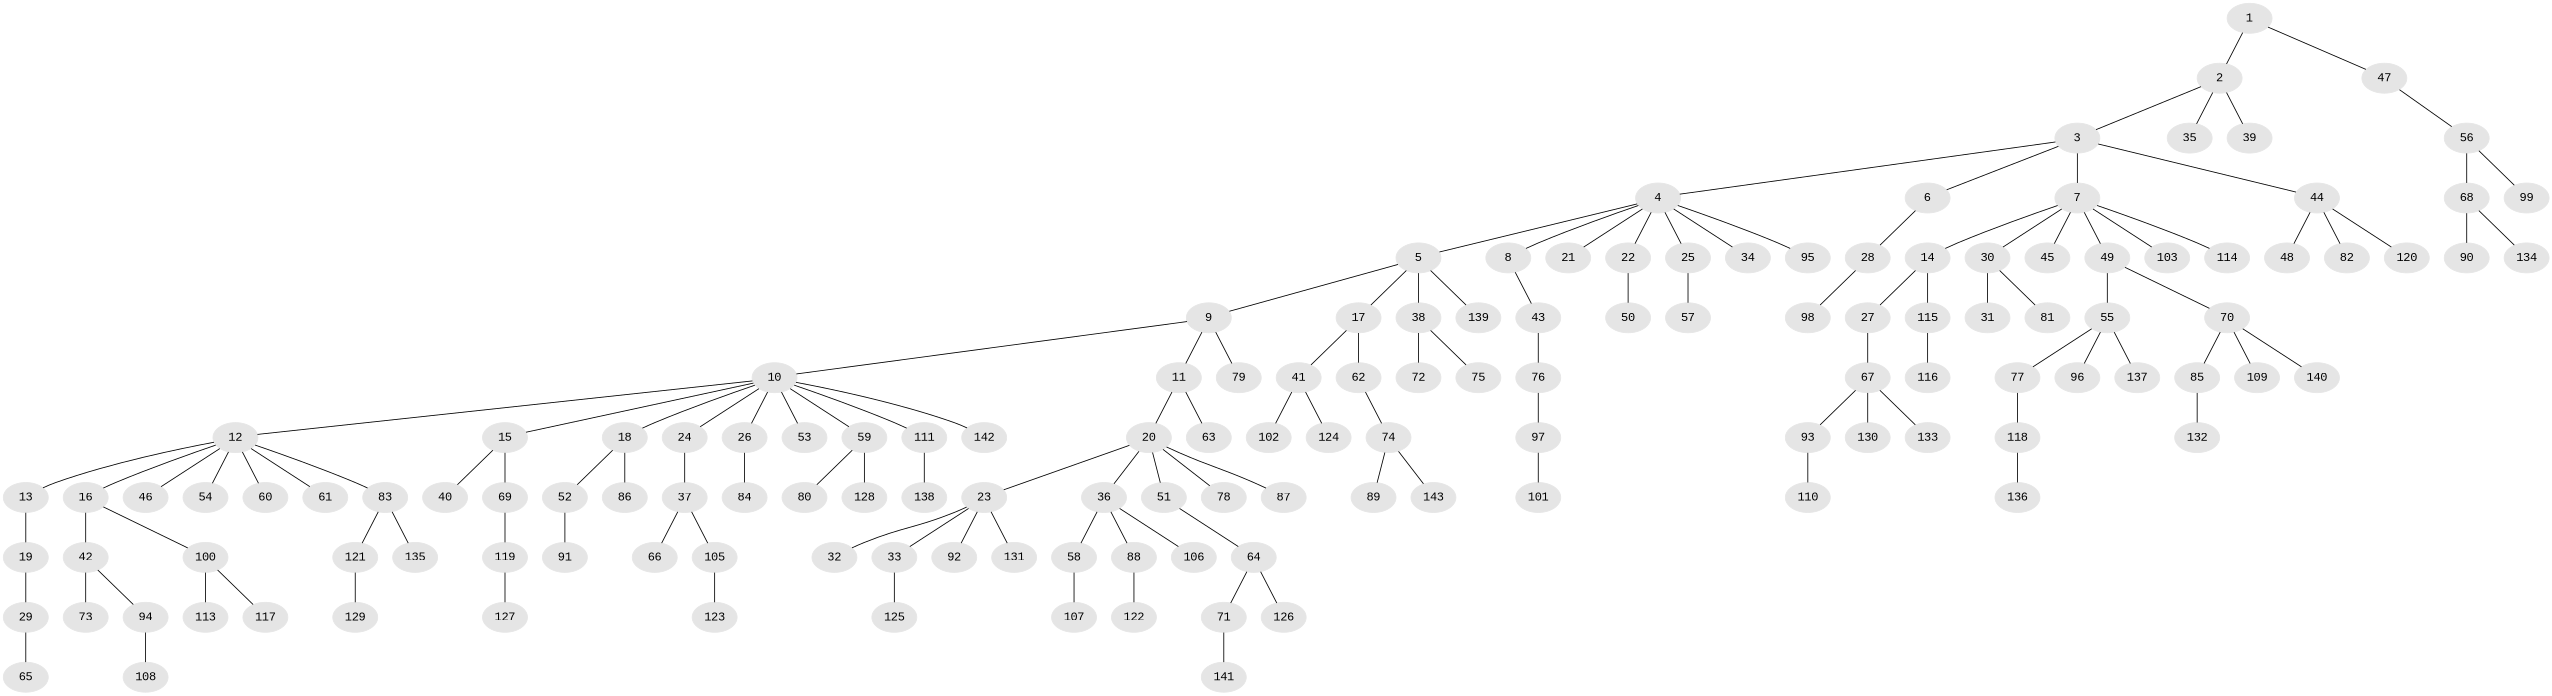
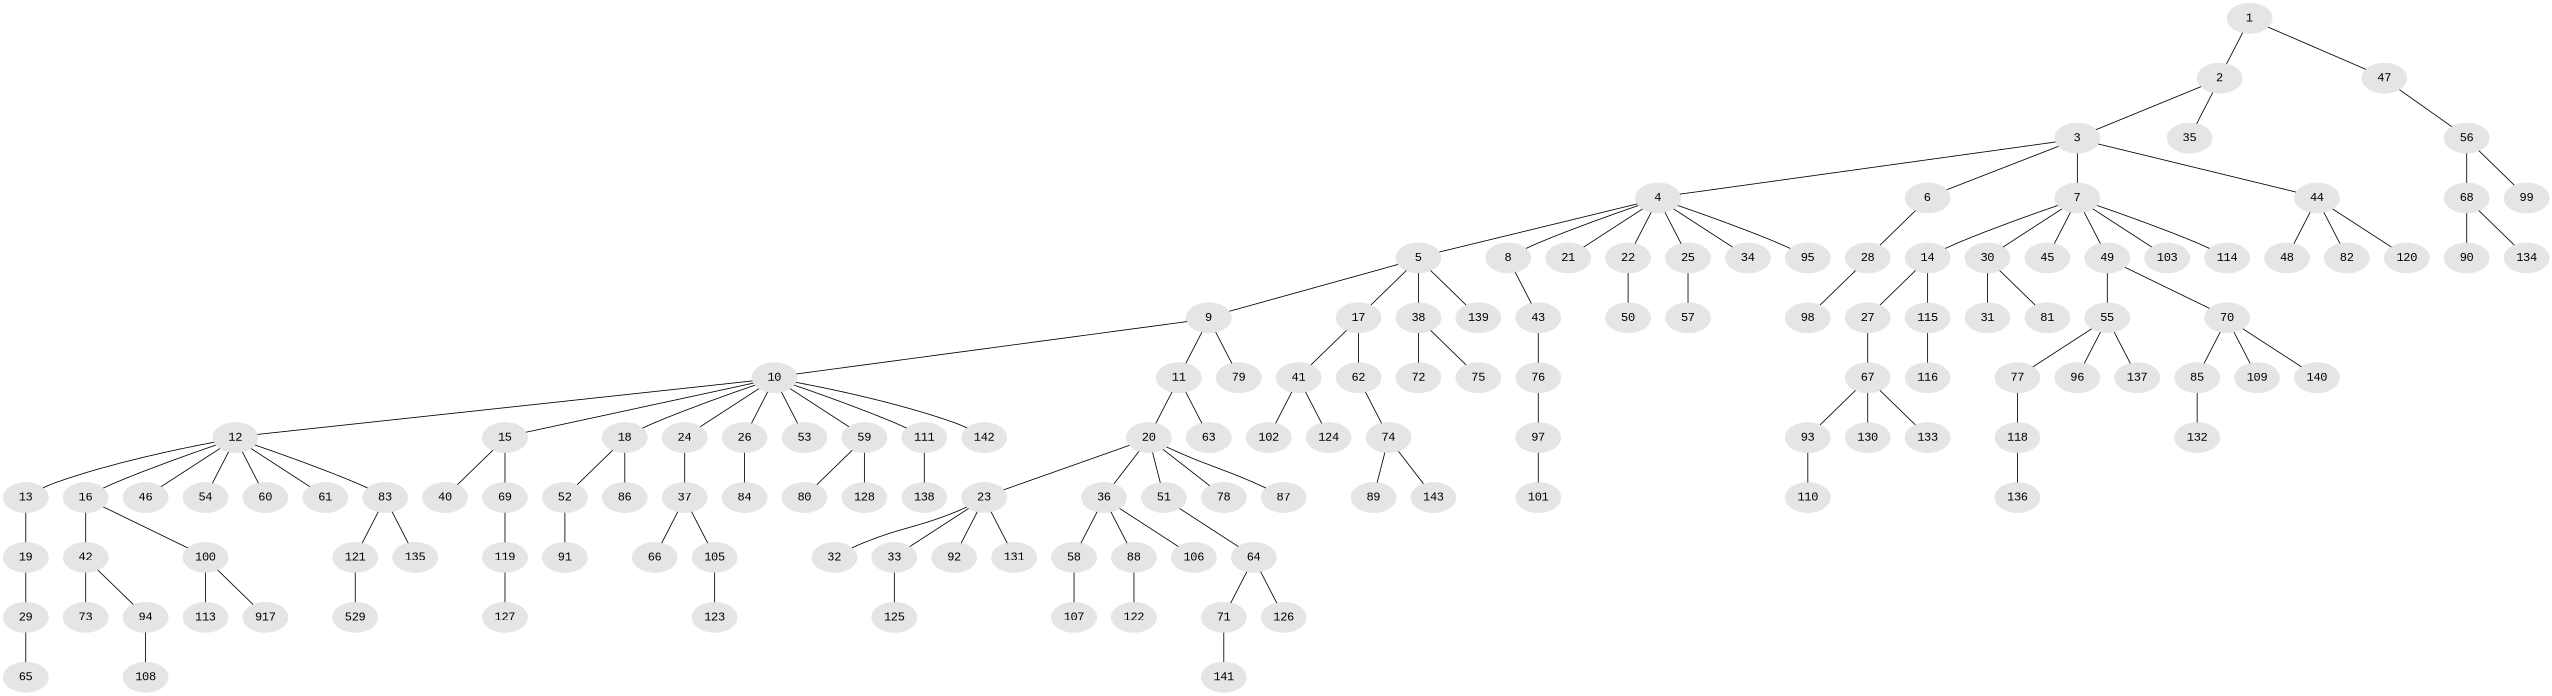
(2250, 138) -> none
(265, 617) -> (265, 617)
(355, 617) -> (355, 617)
